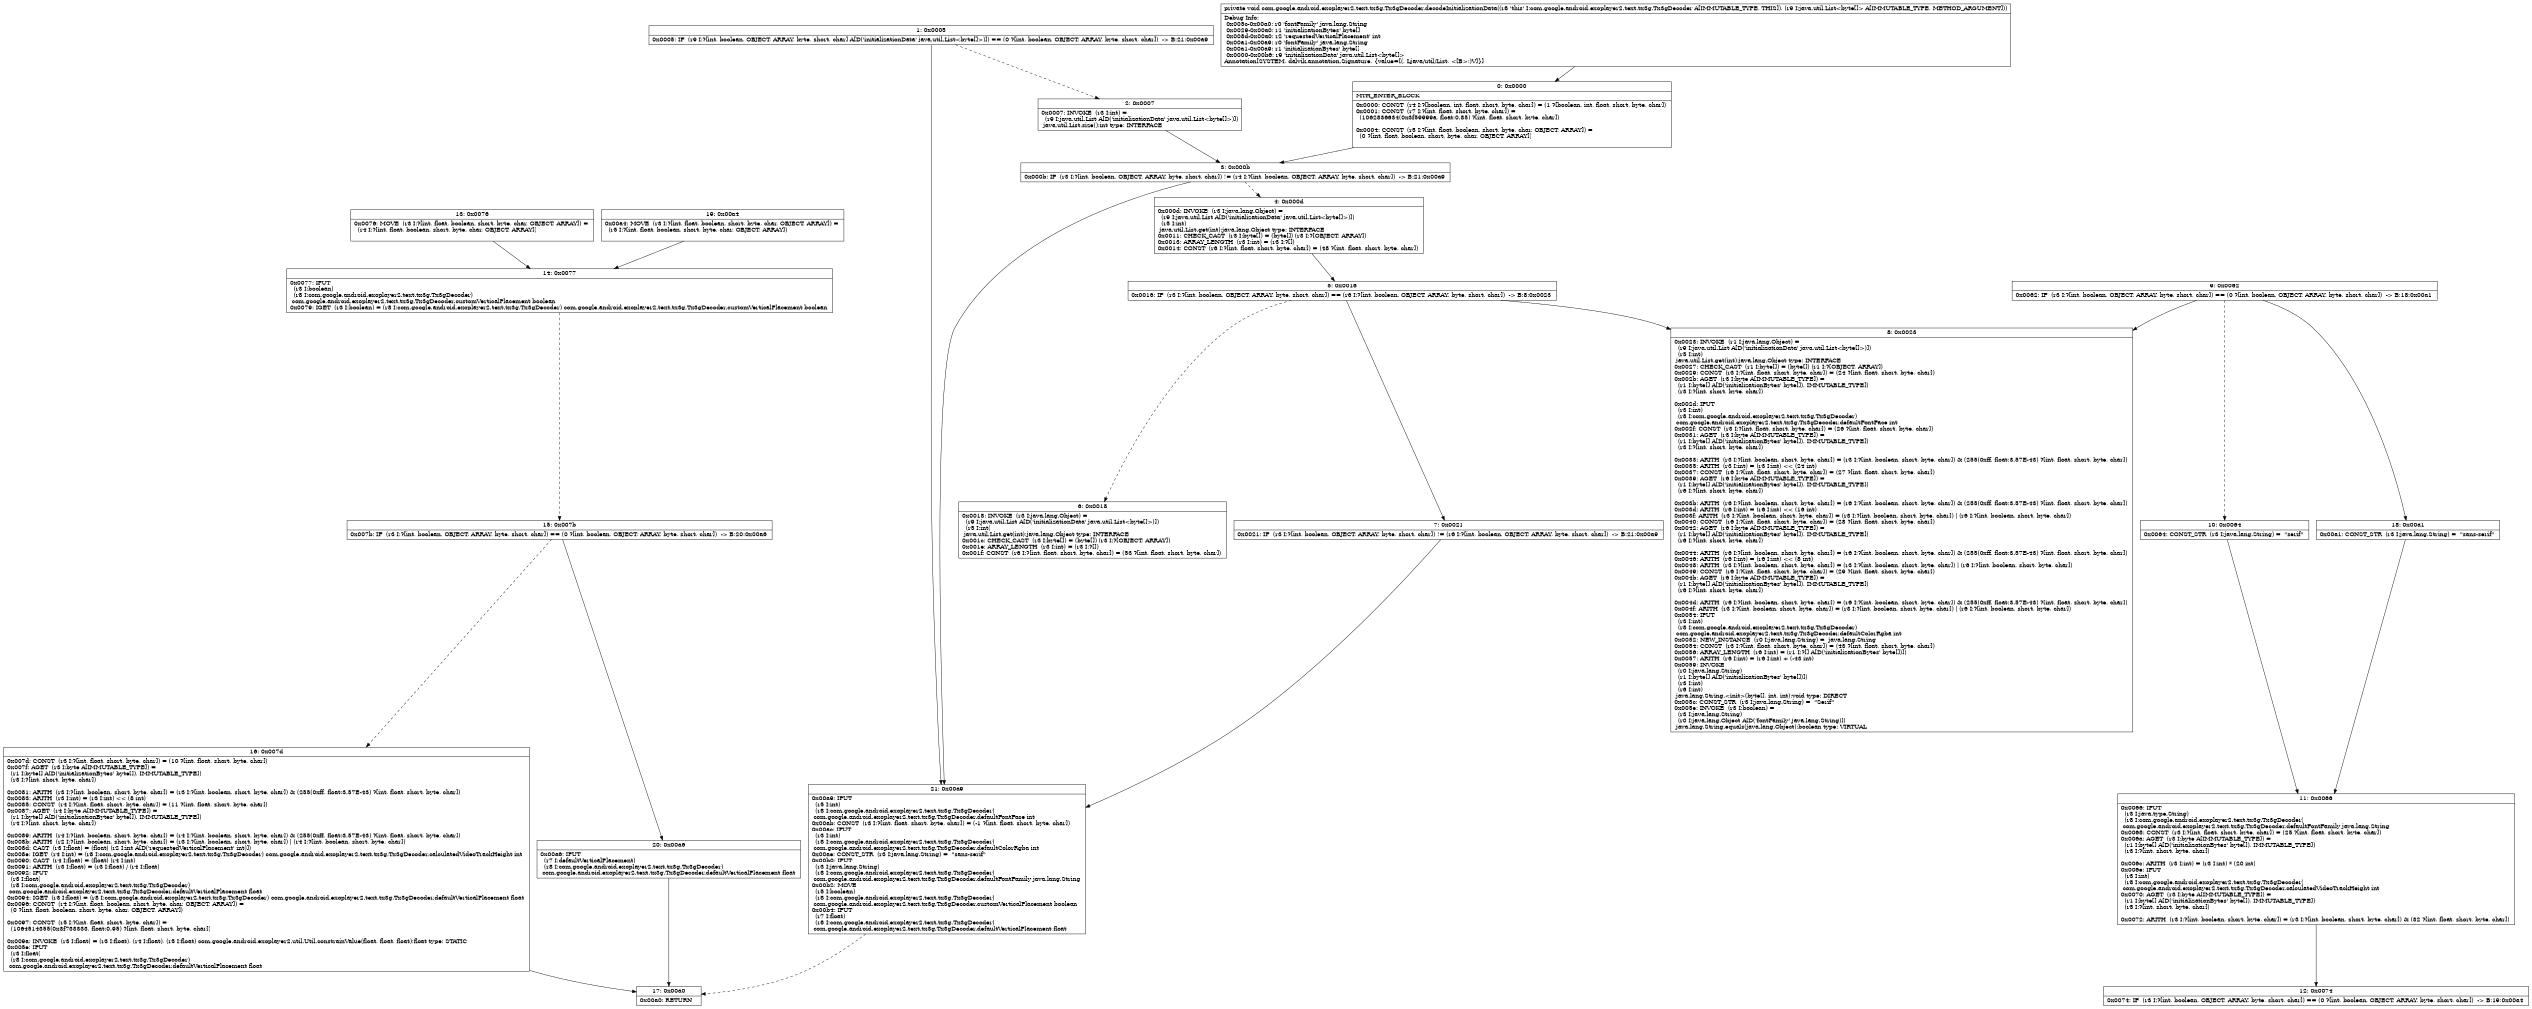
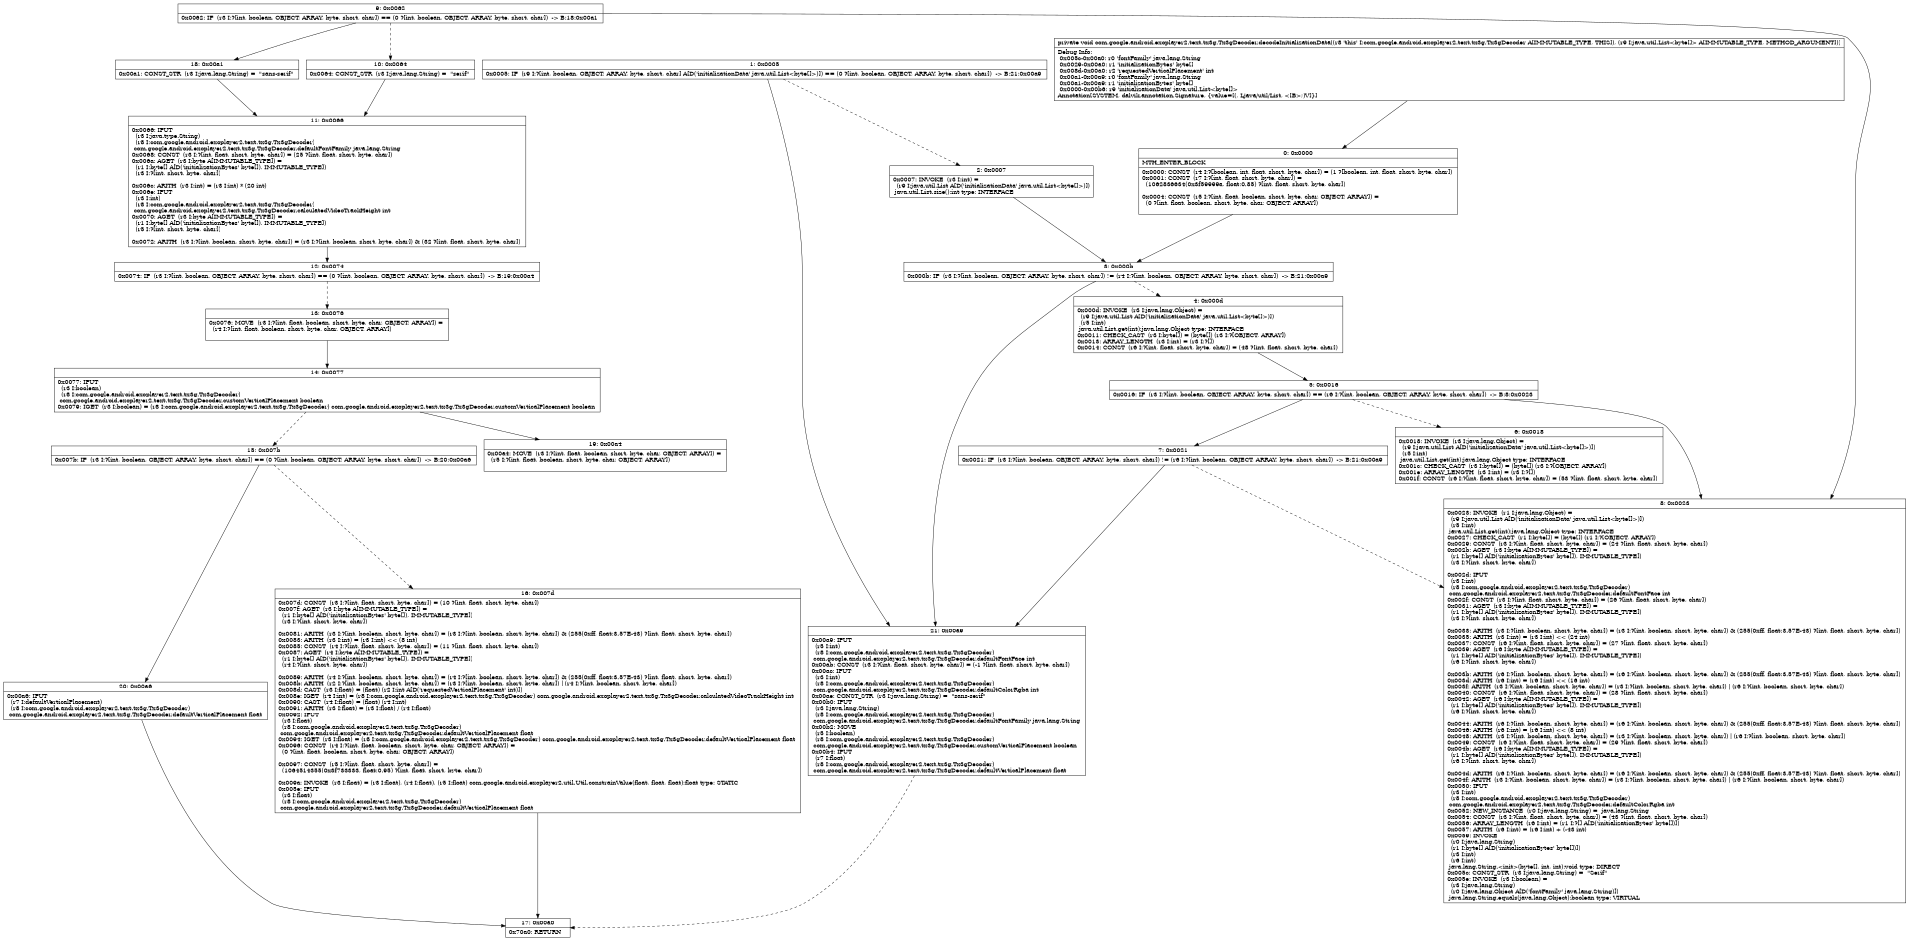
(651, 254) -> (478, 425)
none -> (327, 293)
none -> (1316, 526)
(1696, 615) -> (1469, 786)
(669, 1001) -> (538, 932)
